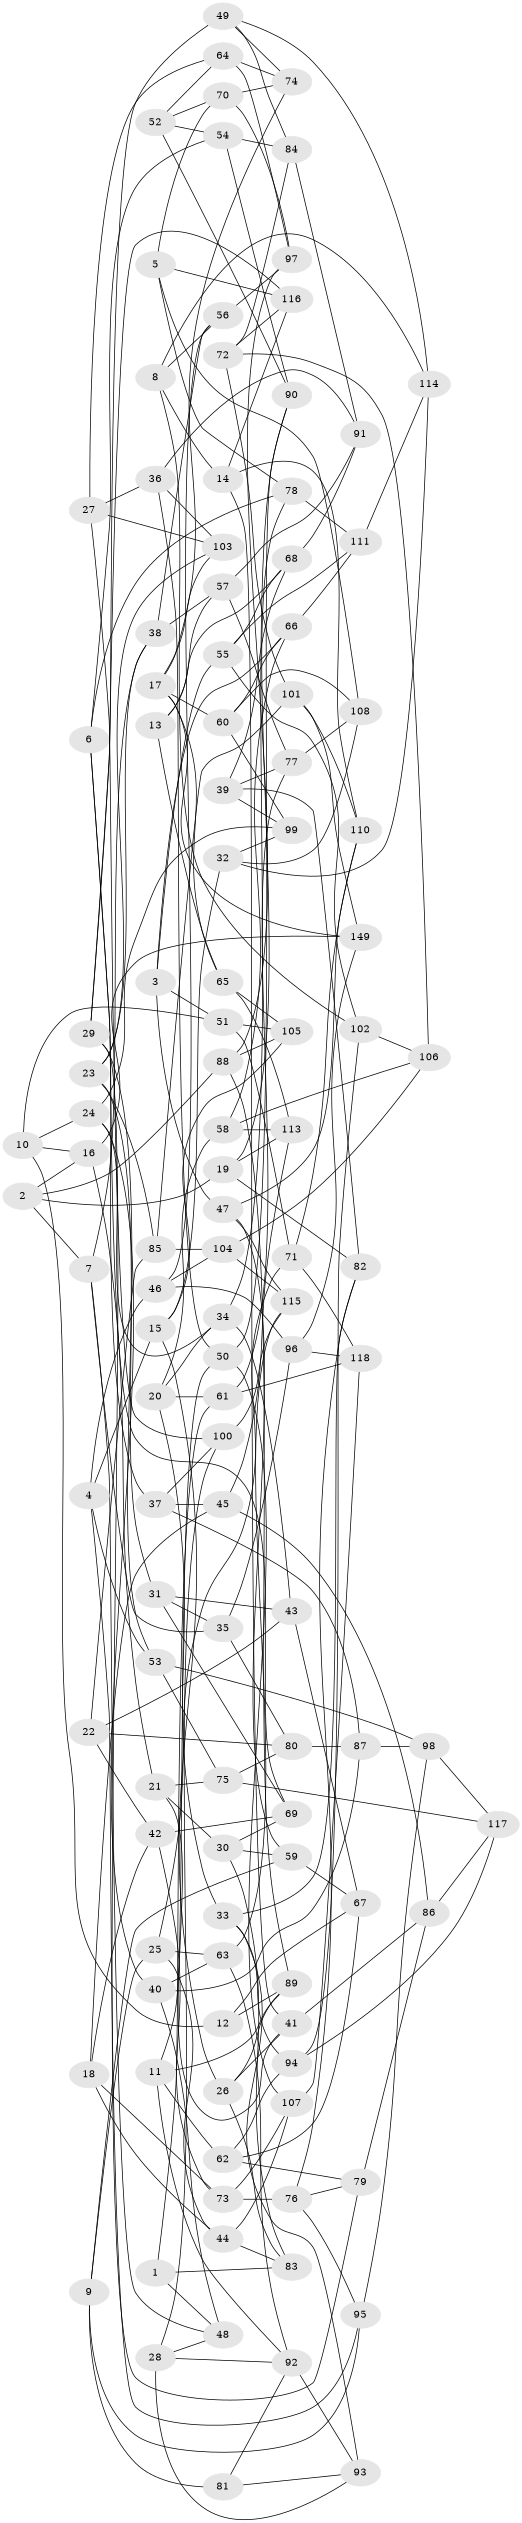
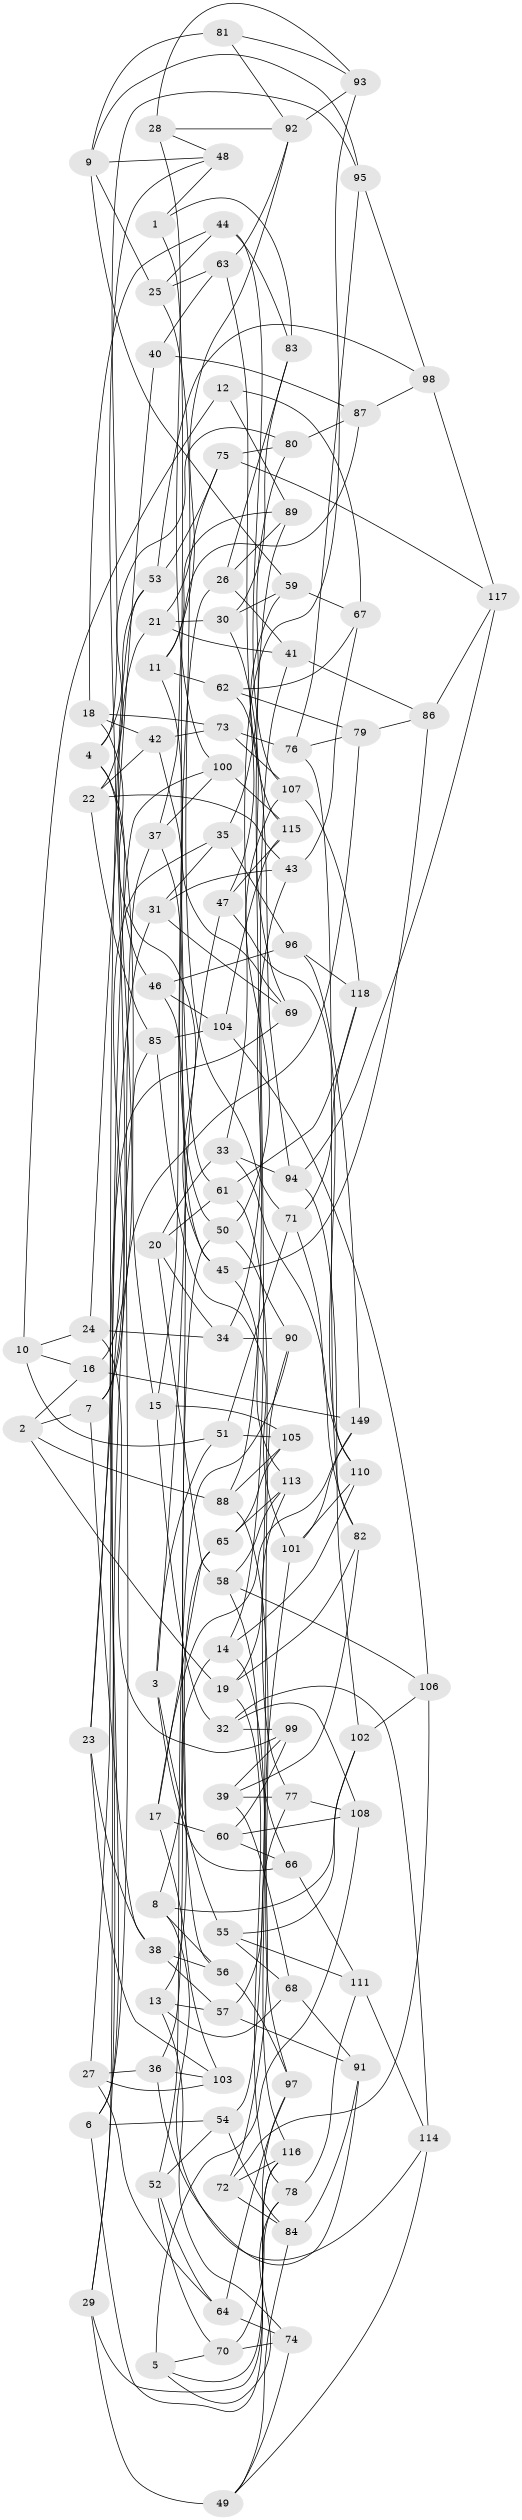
(195, 333) -> (180, 2190)
(196, 2227) -> (156, 160)
